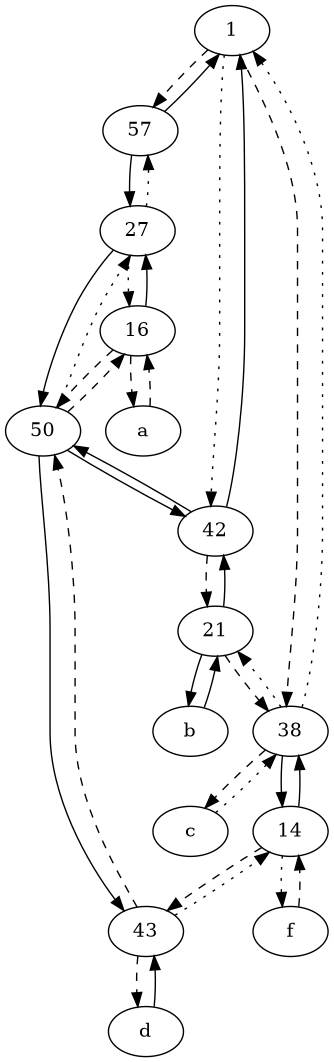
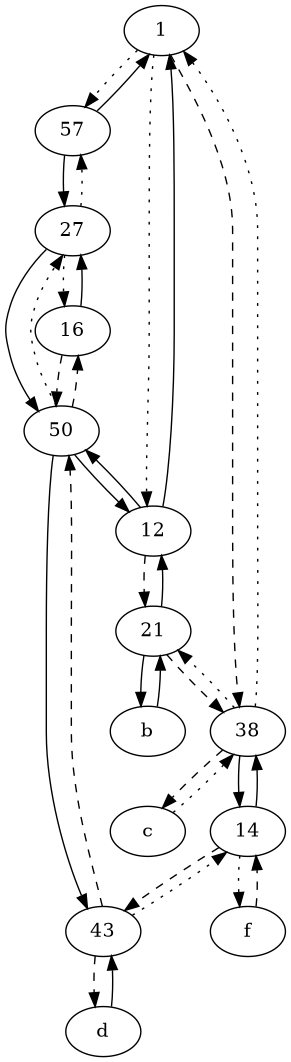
(185, 73) -> (115, 73)
(143, 431) -> none
(215, 531) -> (153, 531)
